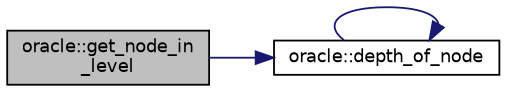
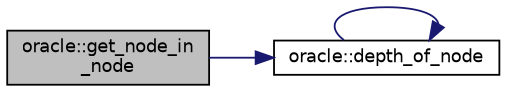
(108, 58) -> (108, 58)
